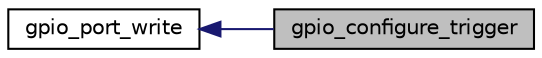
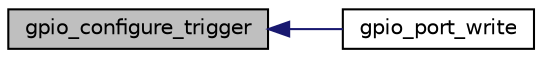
(247, 29) -> (316, 29)
